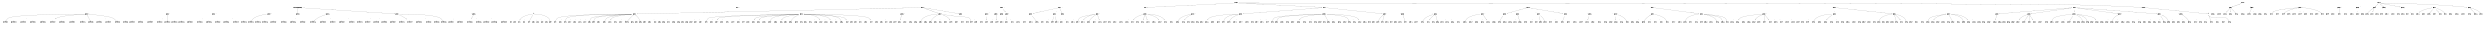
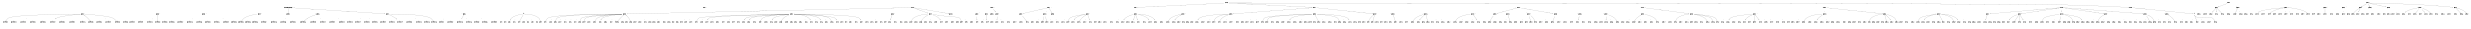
(140, 22) -> none
(2087, 22) -> none
